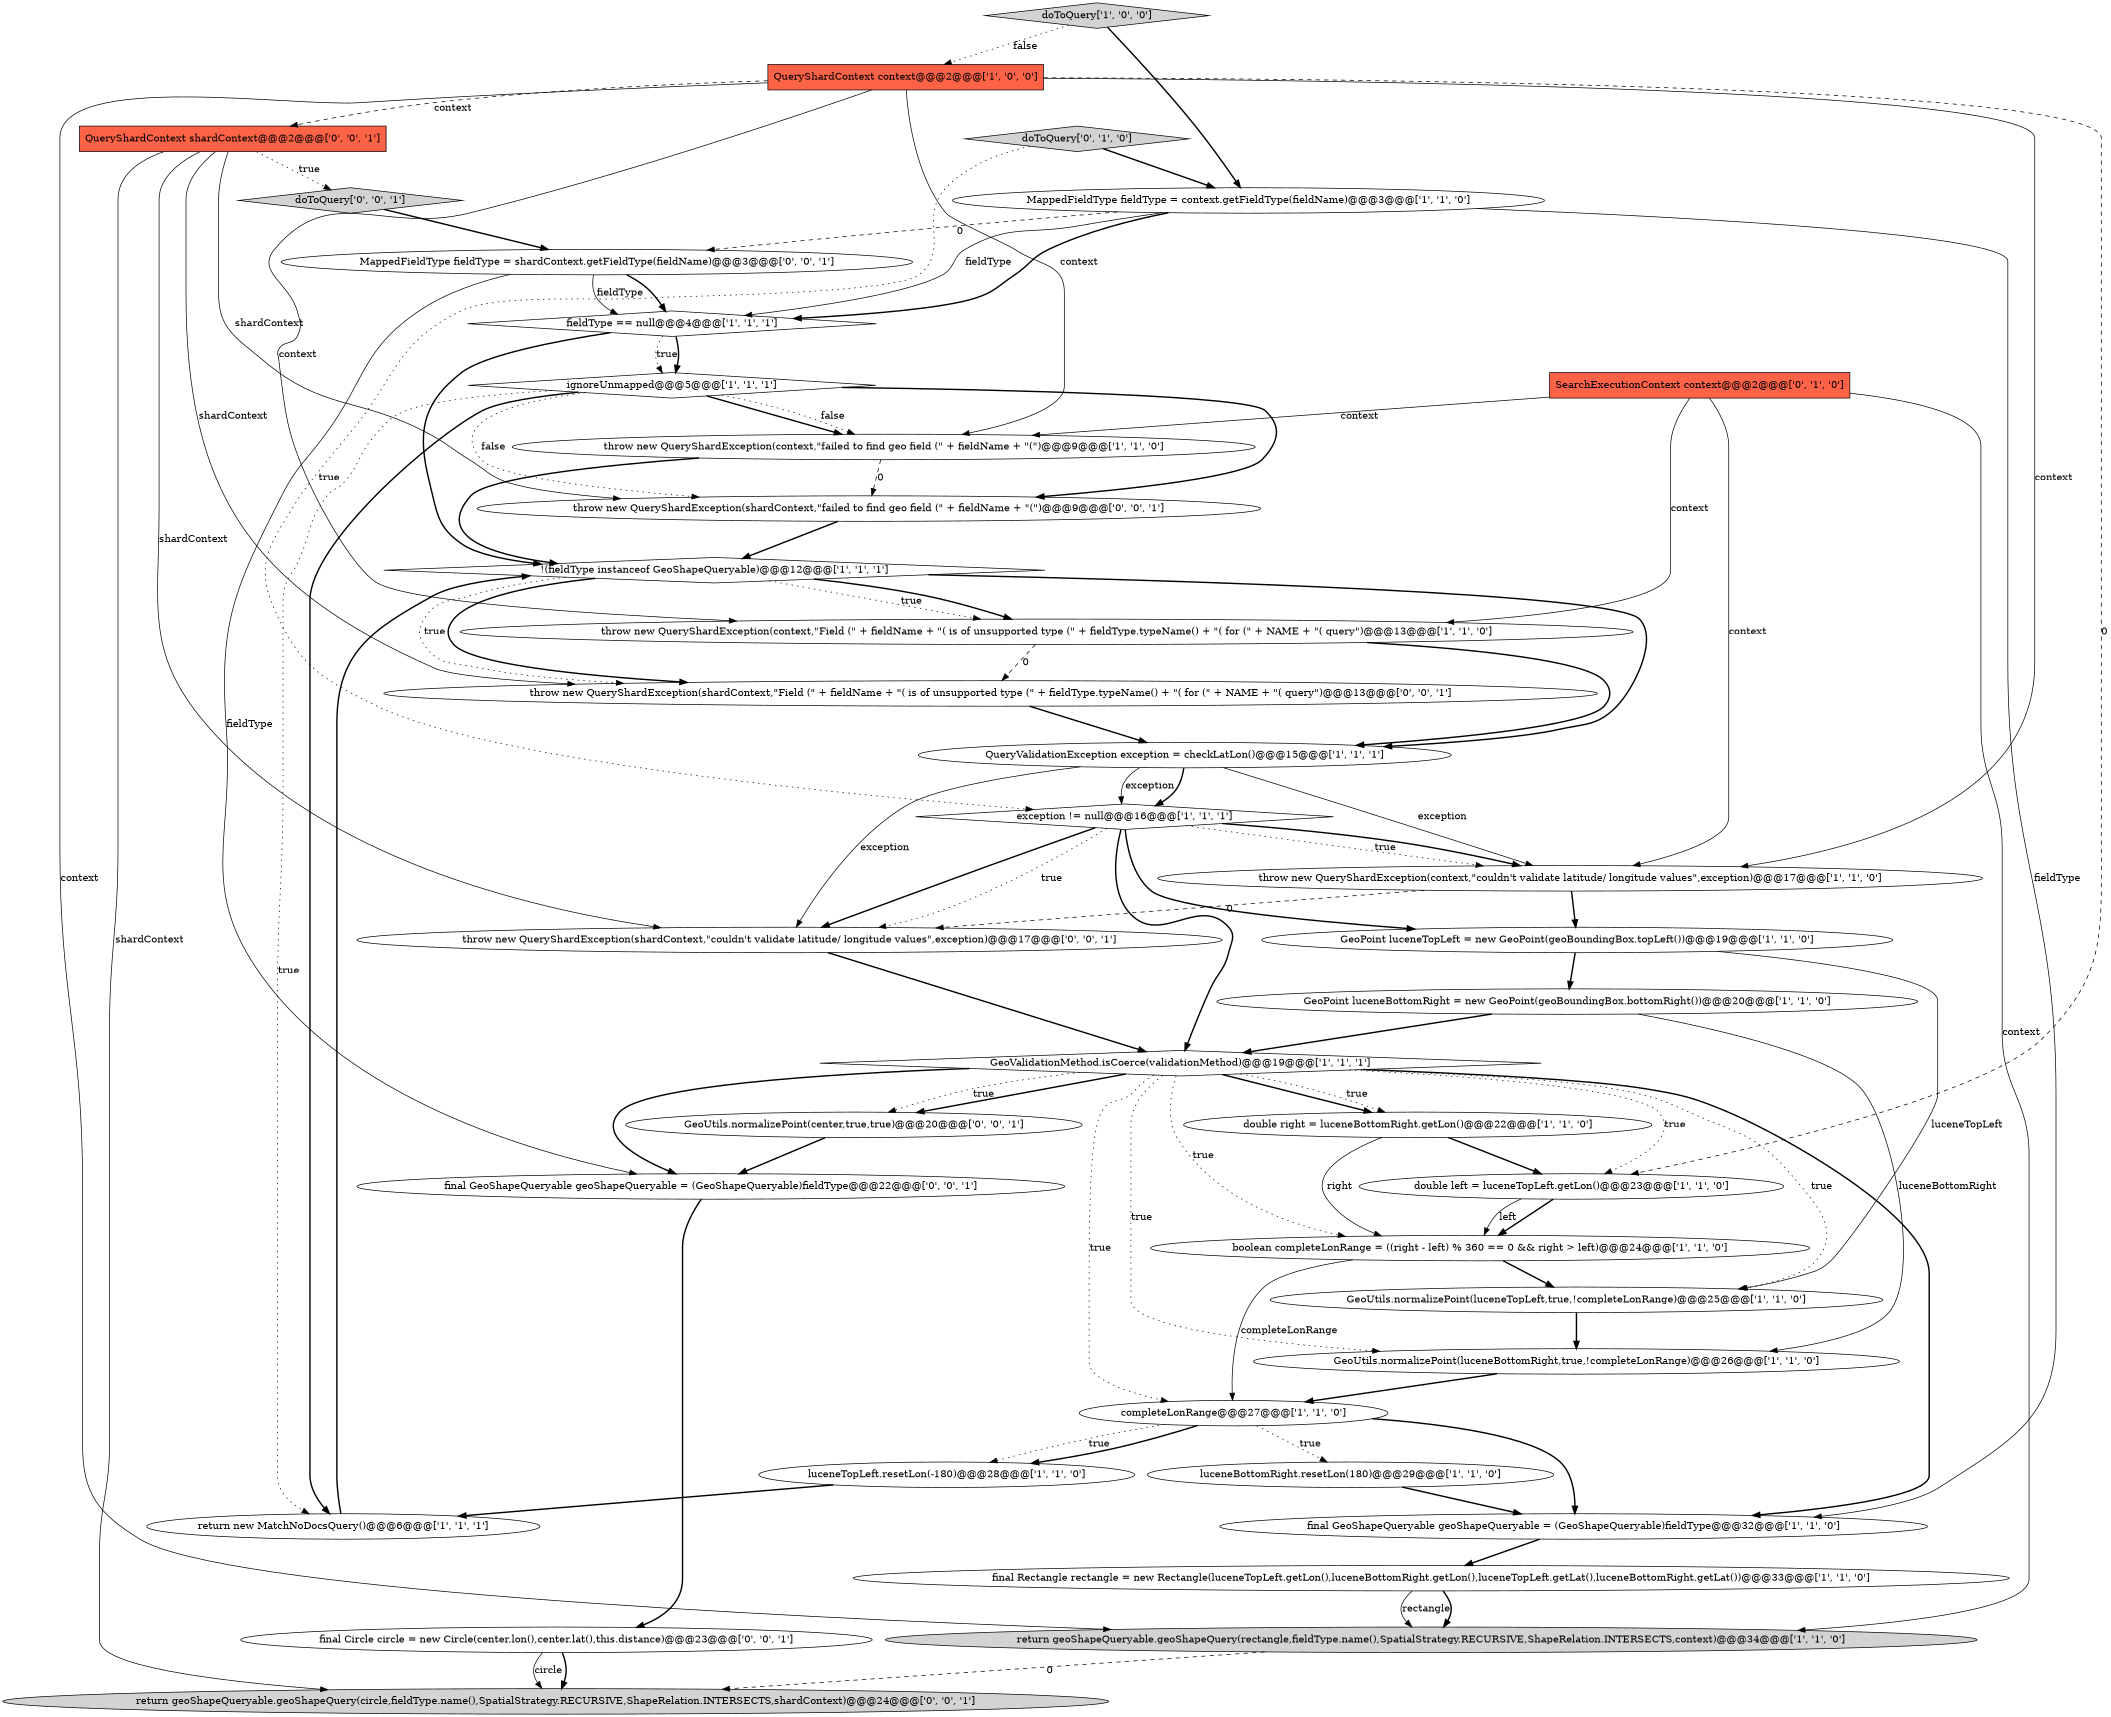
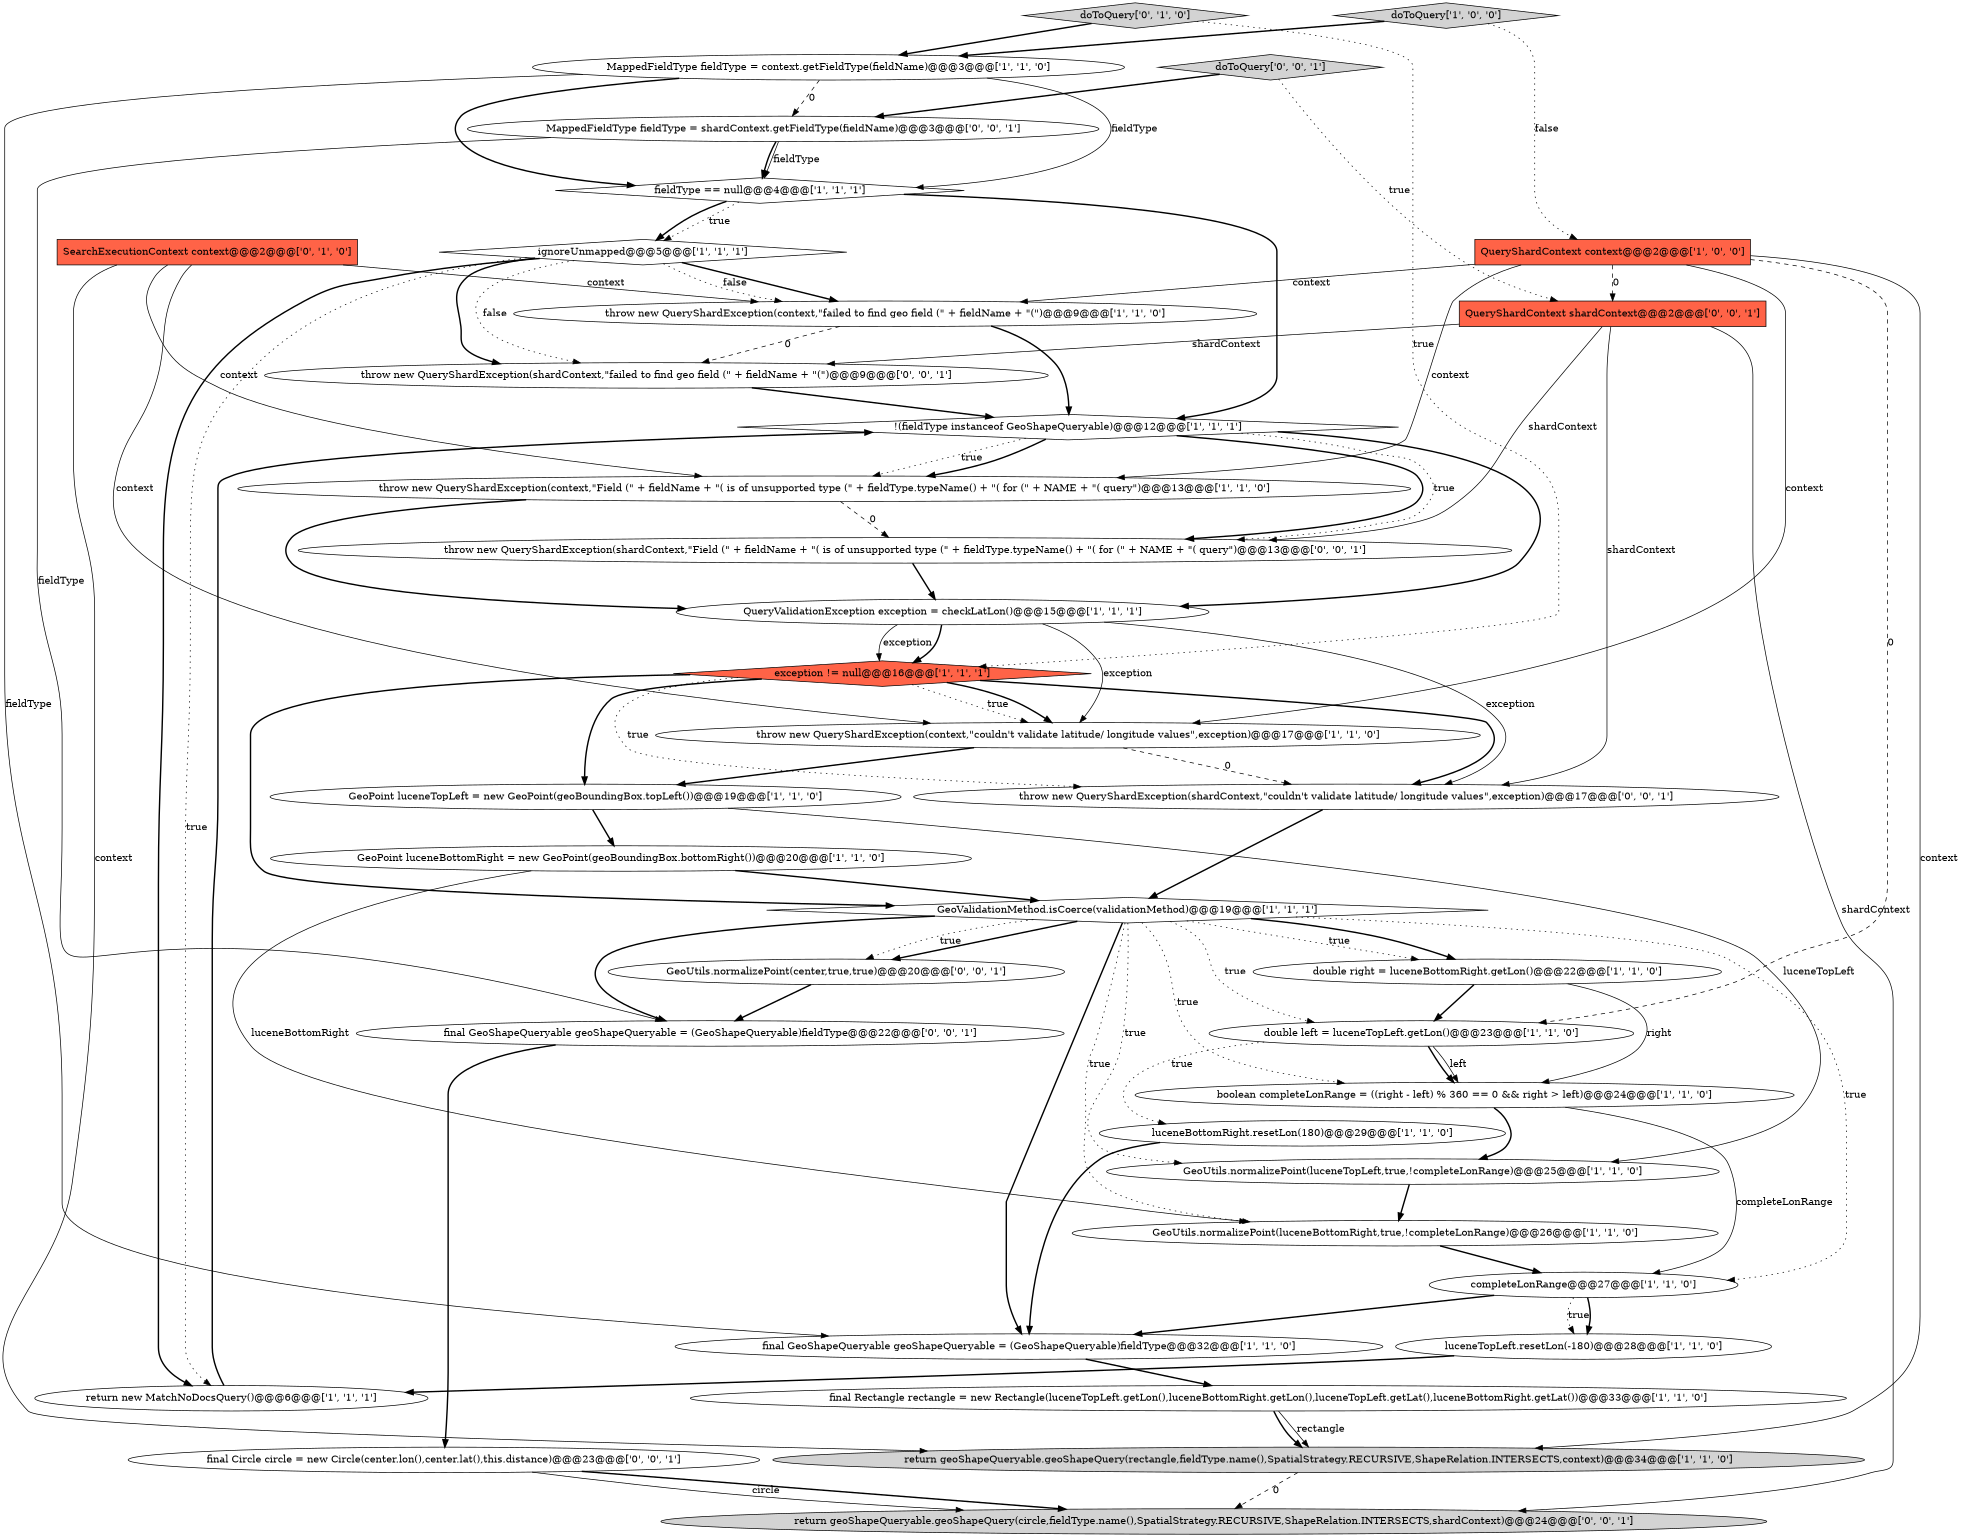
(453, 108) -> (1616, 283)
(291, 169) -> (1398, 211)
(1125, 817) -> (882, 674)
(1289, 1442) -> (1164, 1062)
